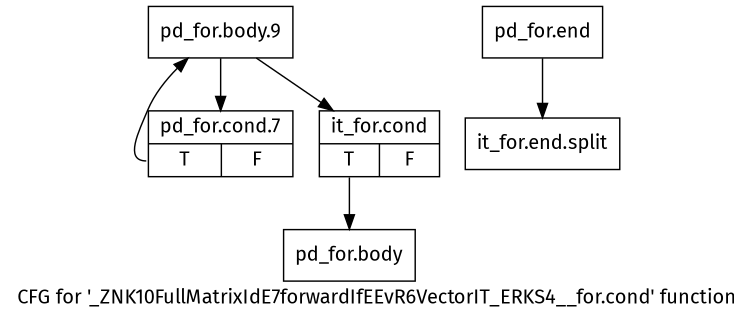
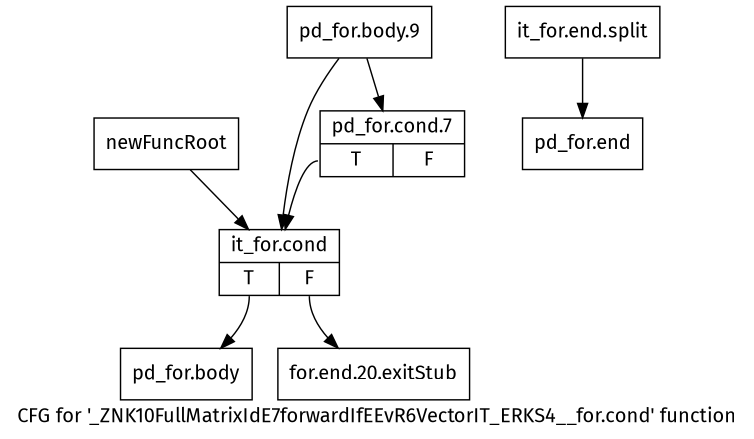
(543, 81) -> (583, 81)
(146, 114) -> (298, 185)
none -> (166, 144)
none -> (374, 374)
